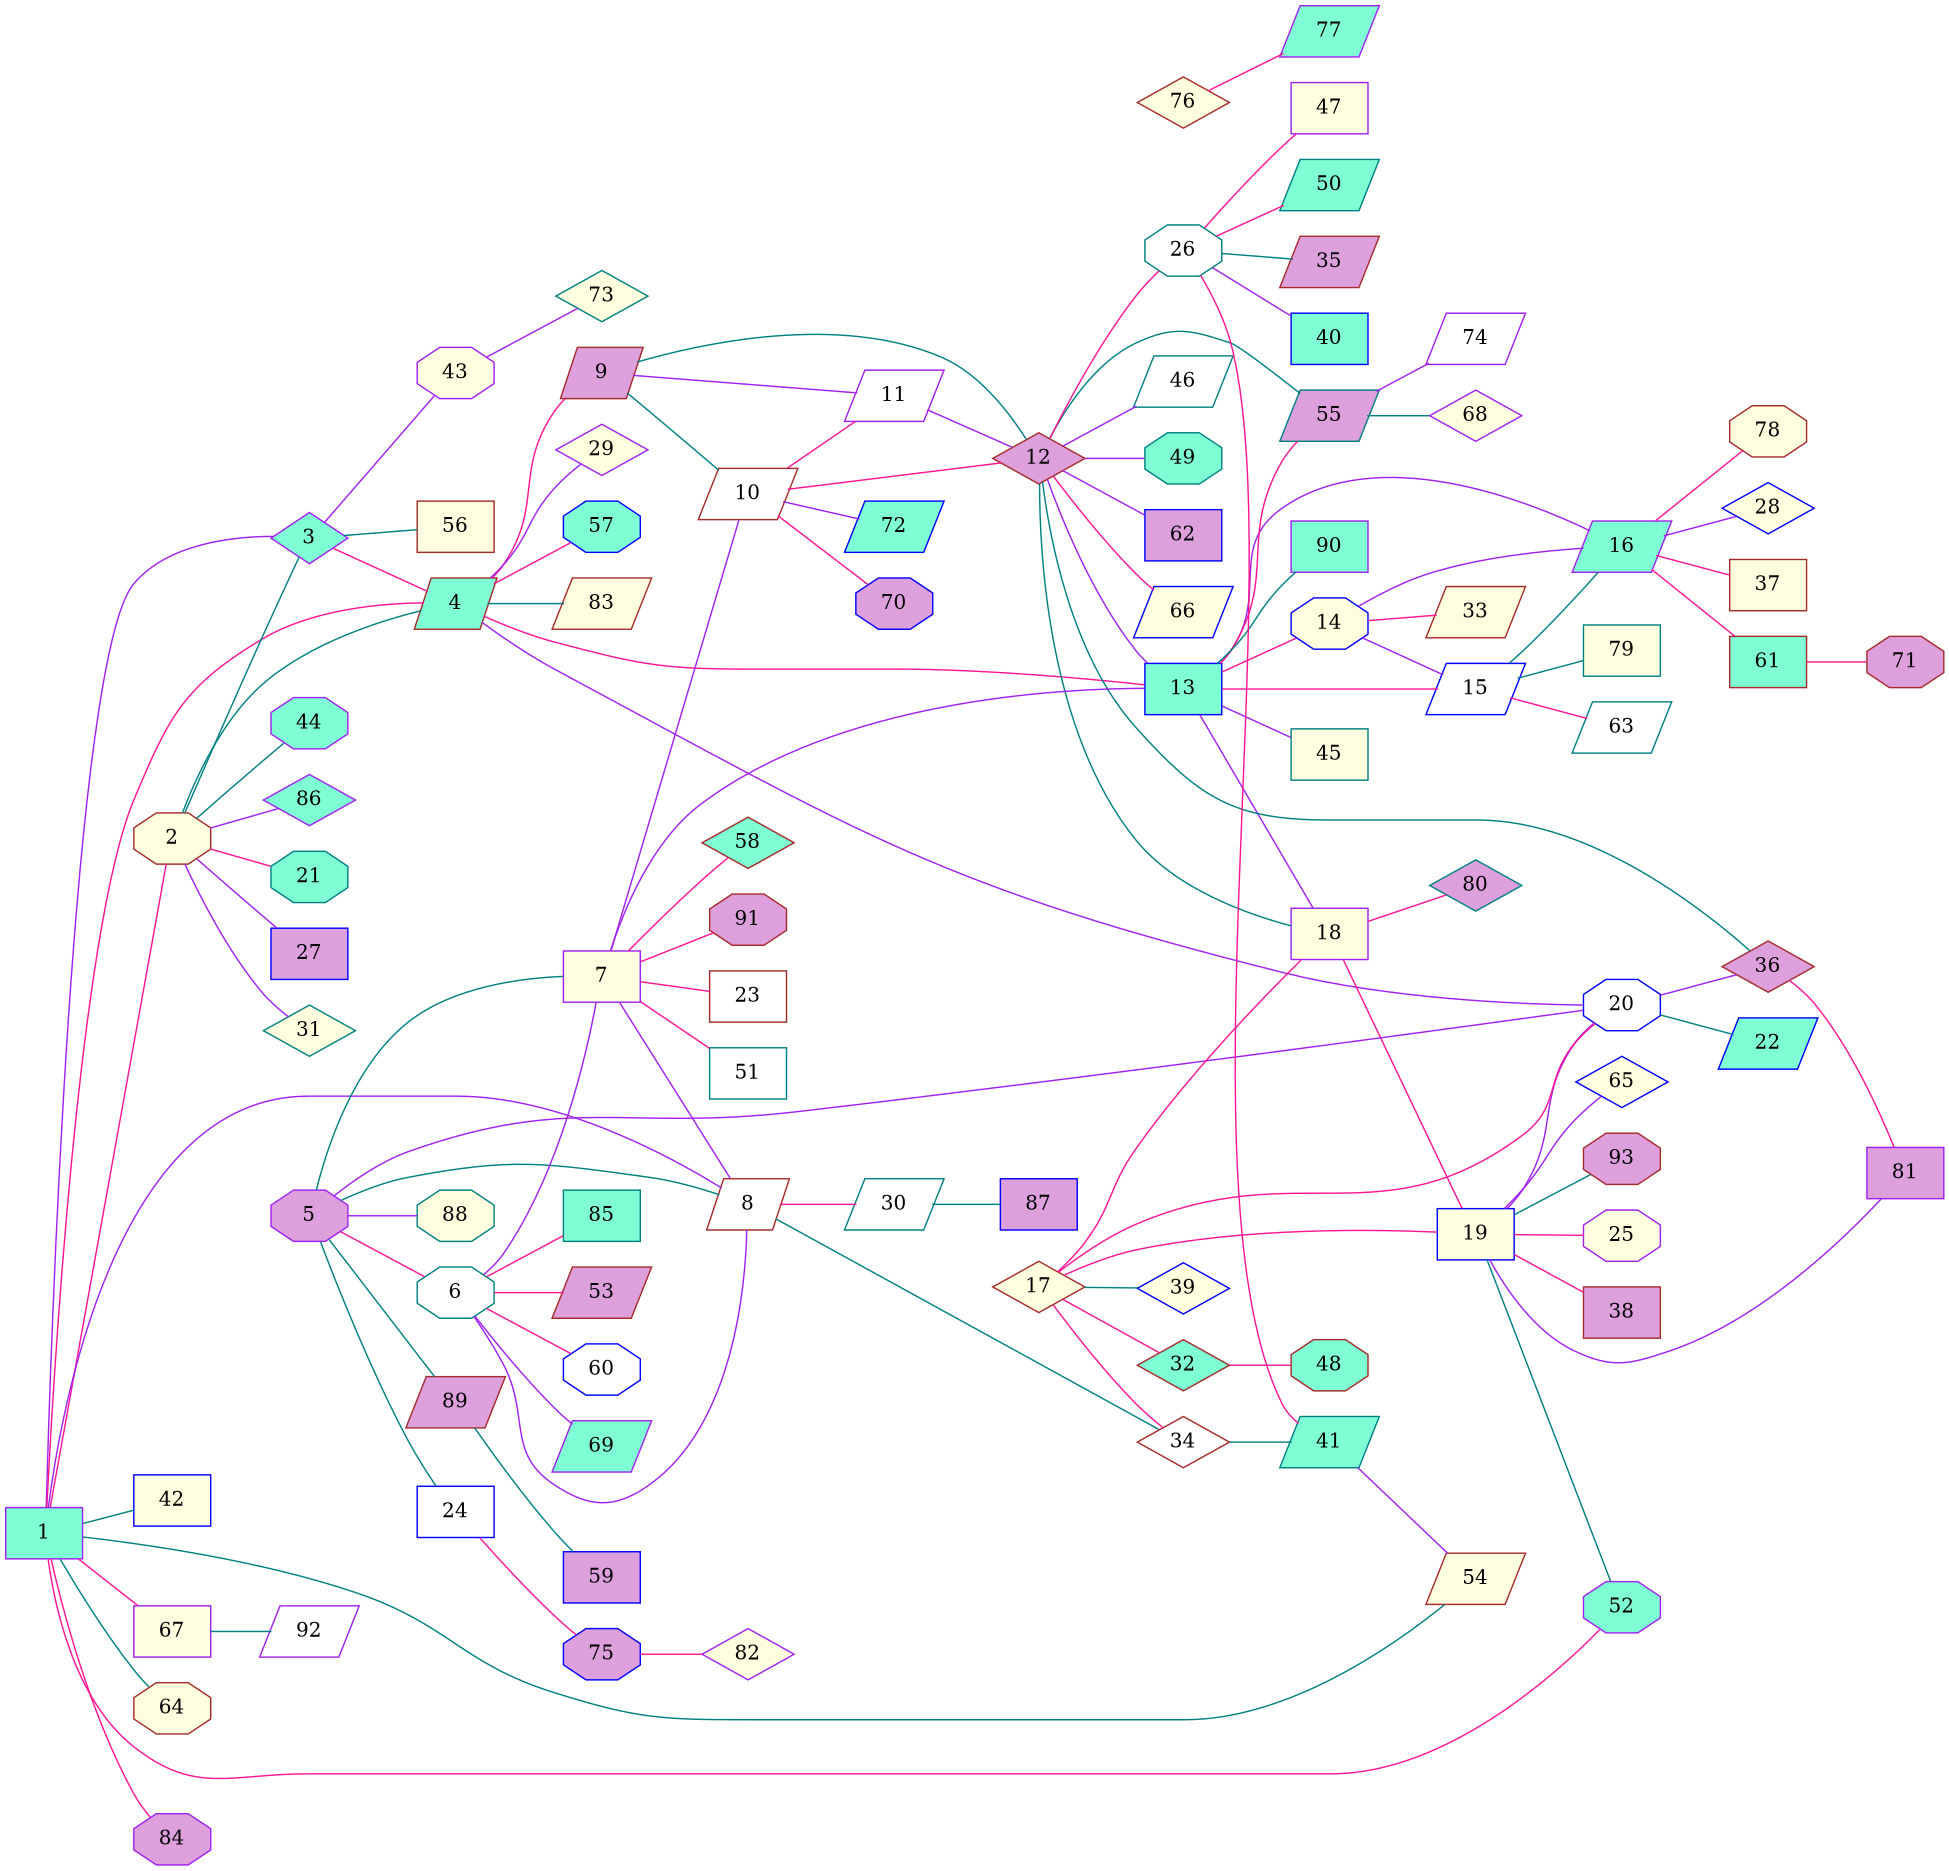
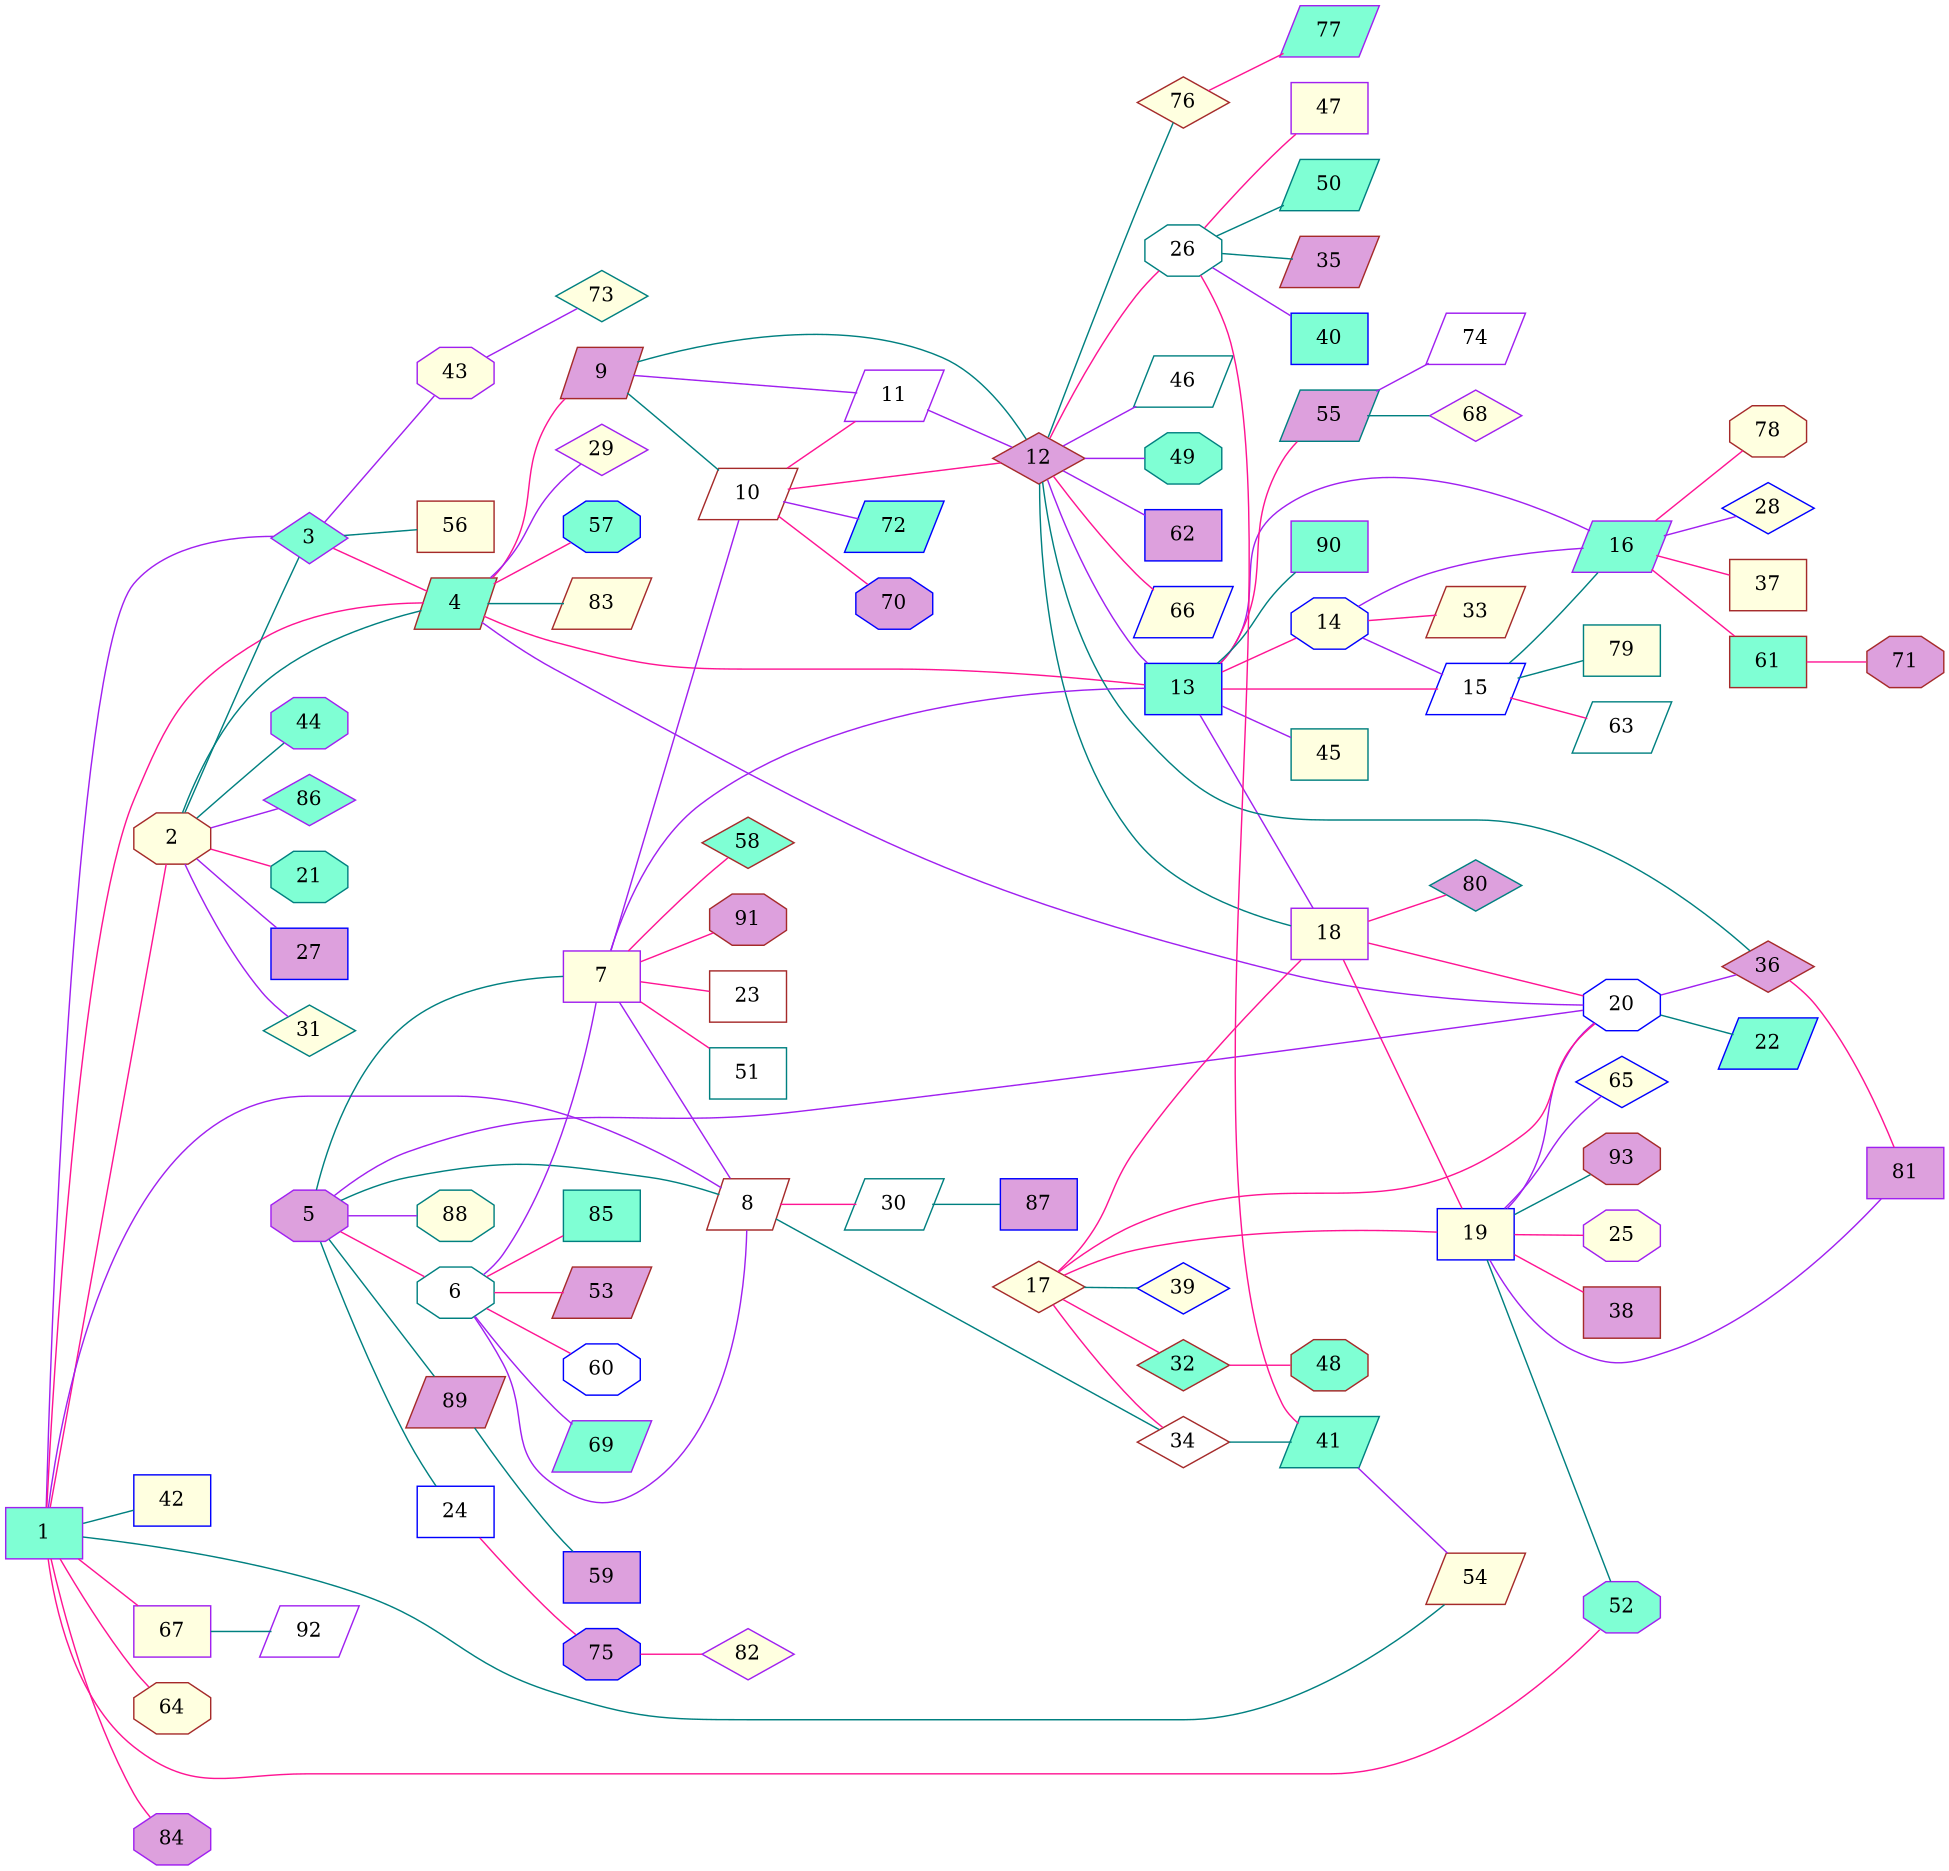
(1250, 221) -> (1250, 221)
(1161, 334) -> (1109, 279)
none -> (1476, 969)
(101, 1625) -> (101, 1625)
